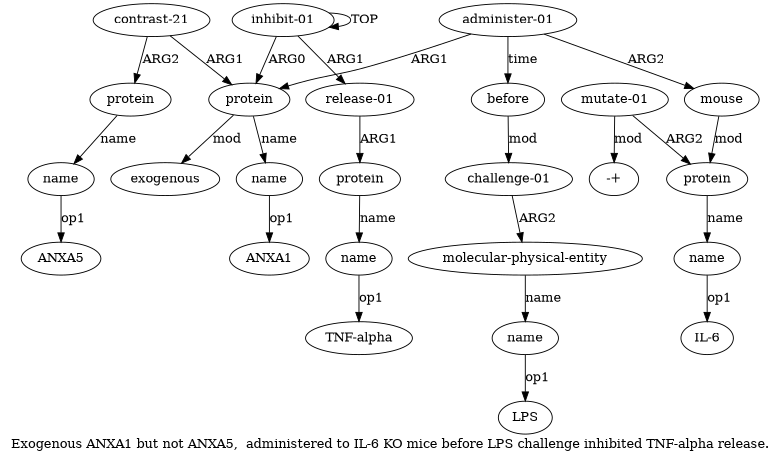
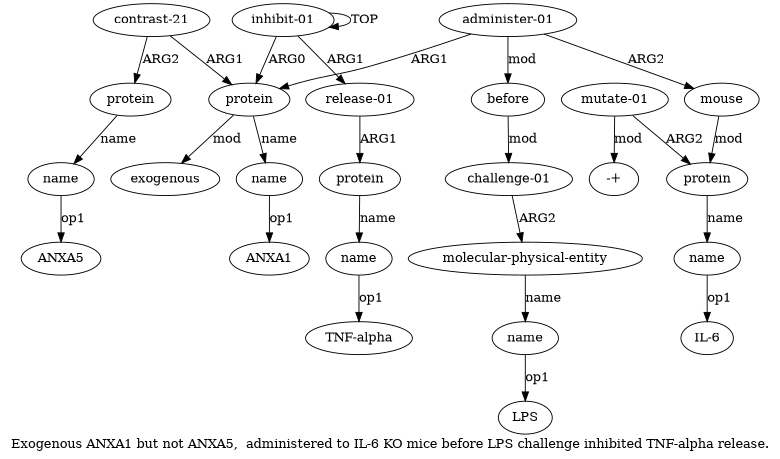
(523, 60) -> (522, 60)
